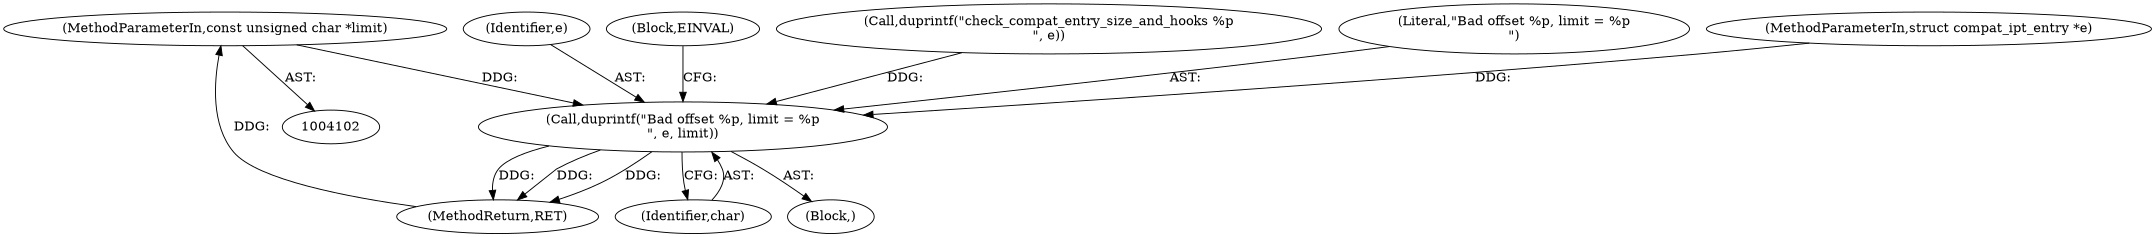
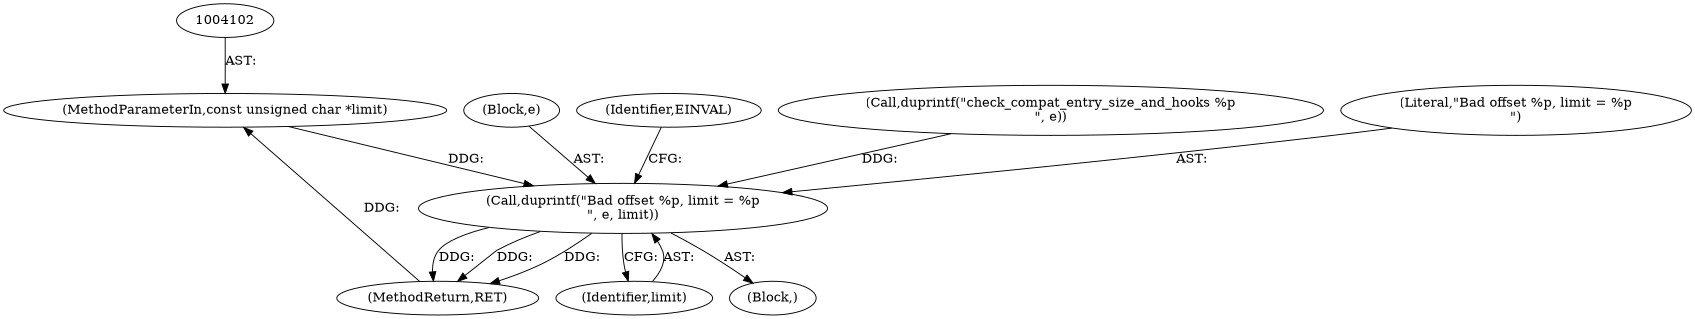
(527, 29) -> (512, 110)
(683, 29) -> (669, 110)
(1929, 29) -> none
(275, 75) -> (225, 61)
(693, 217) -> (634, 298)
